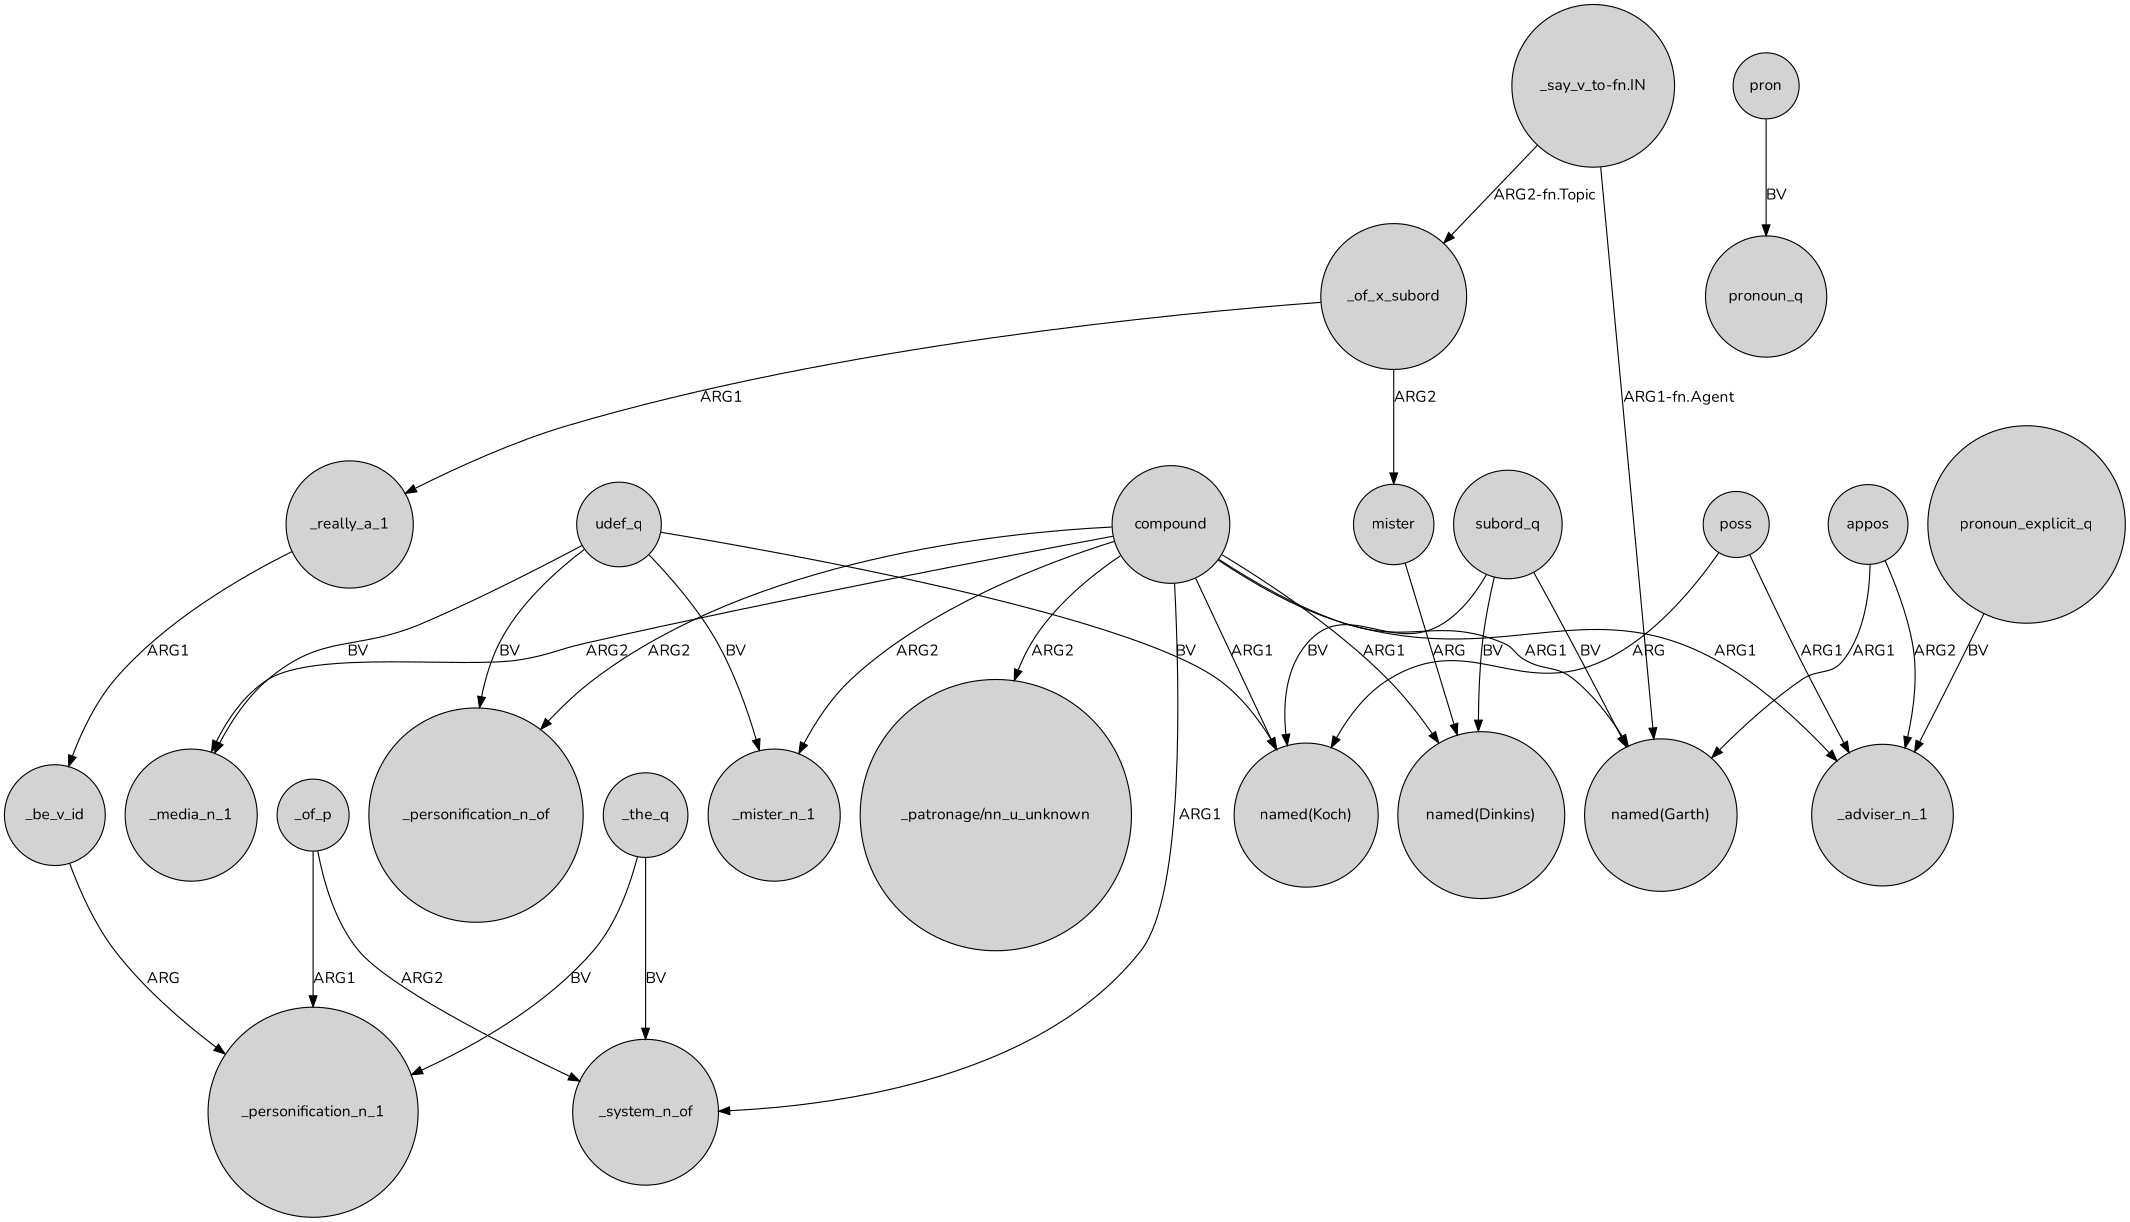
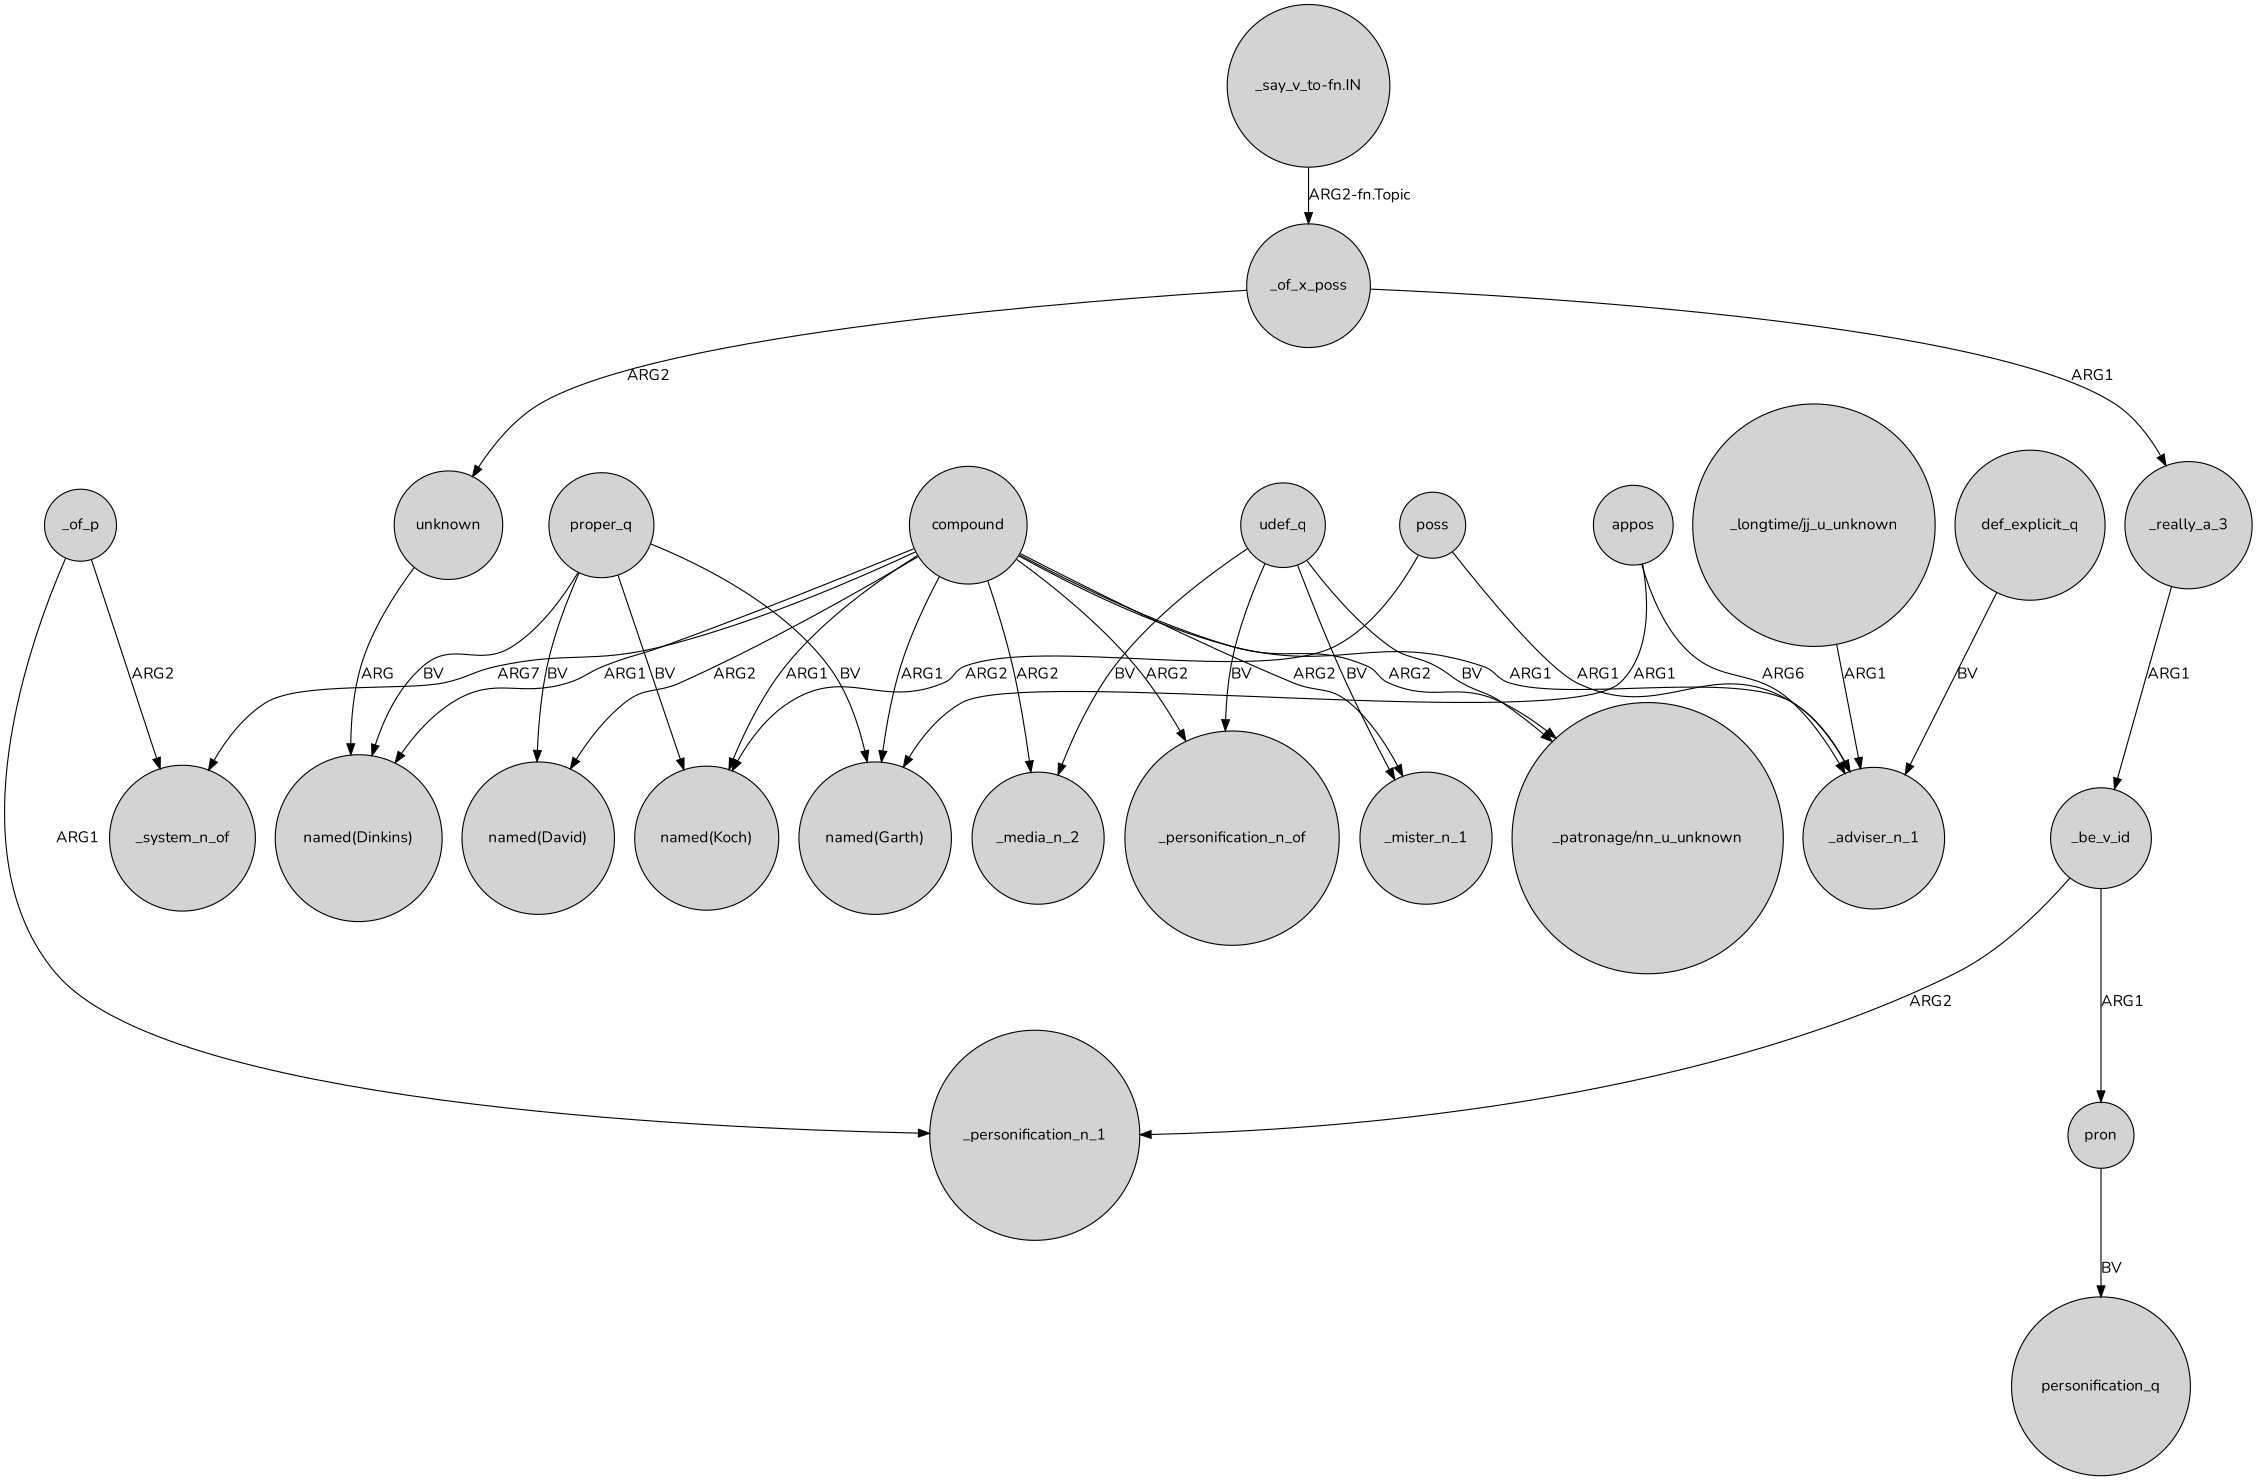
(1394, 296) -> (1308, 286)
(1766, 296) -> (2101, 1386)
(1627, 447) -> none
(350, 524) -> (2189, 525)
(1394, 524) -> (448, 525)
(1508, 524) -> (601, 525)
(2027, 524) -> (2030, 525)
none -> (1814, 525)
(968, 593) -> (1423, 661)
(1649, 651) -> (987, 674)
(1935, 651) -> (1783, 674)
(191, 815) -> (1038, 838)
(646, 815) -> none
(1200, 815) -> (519, 674)
none -> (538, 838)
(164, 979) -> (1931, 1002)
none -> (2101, 990)
